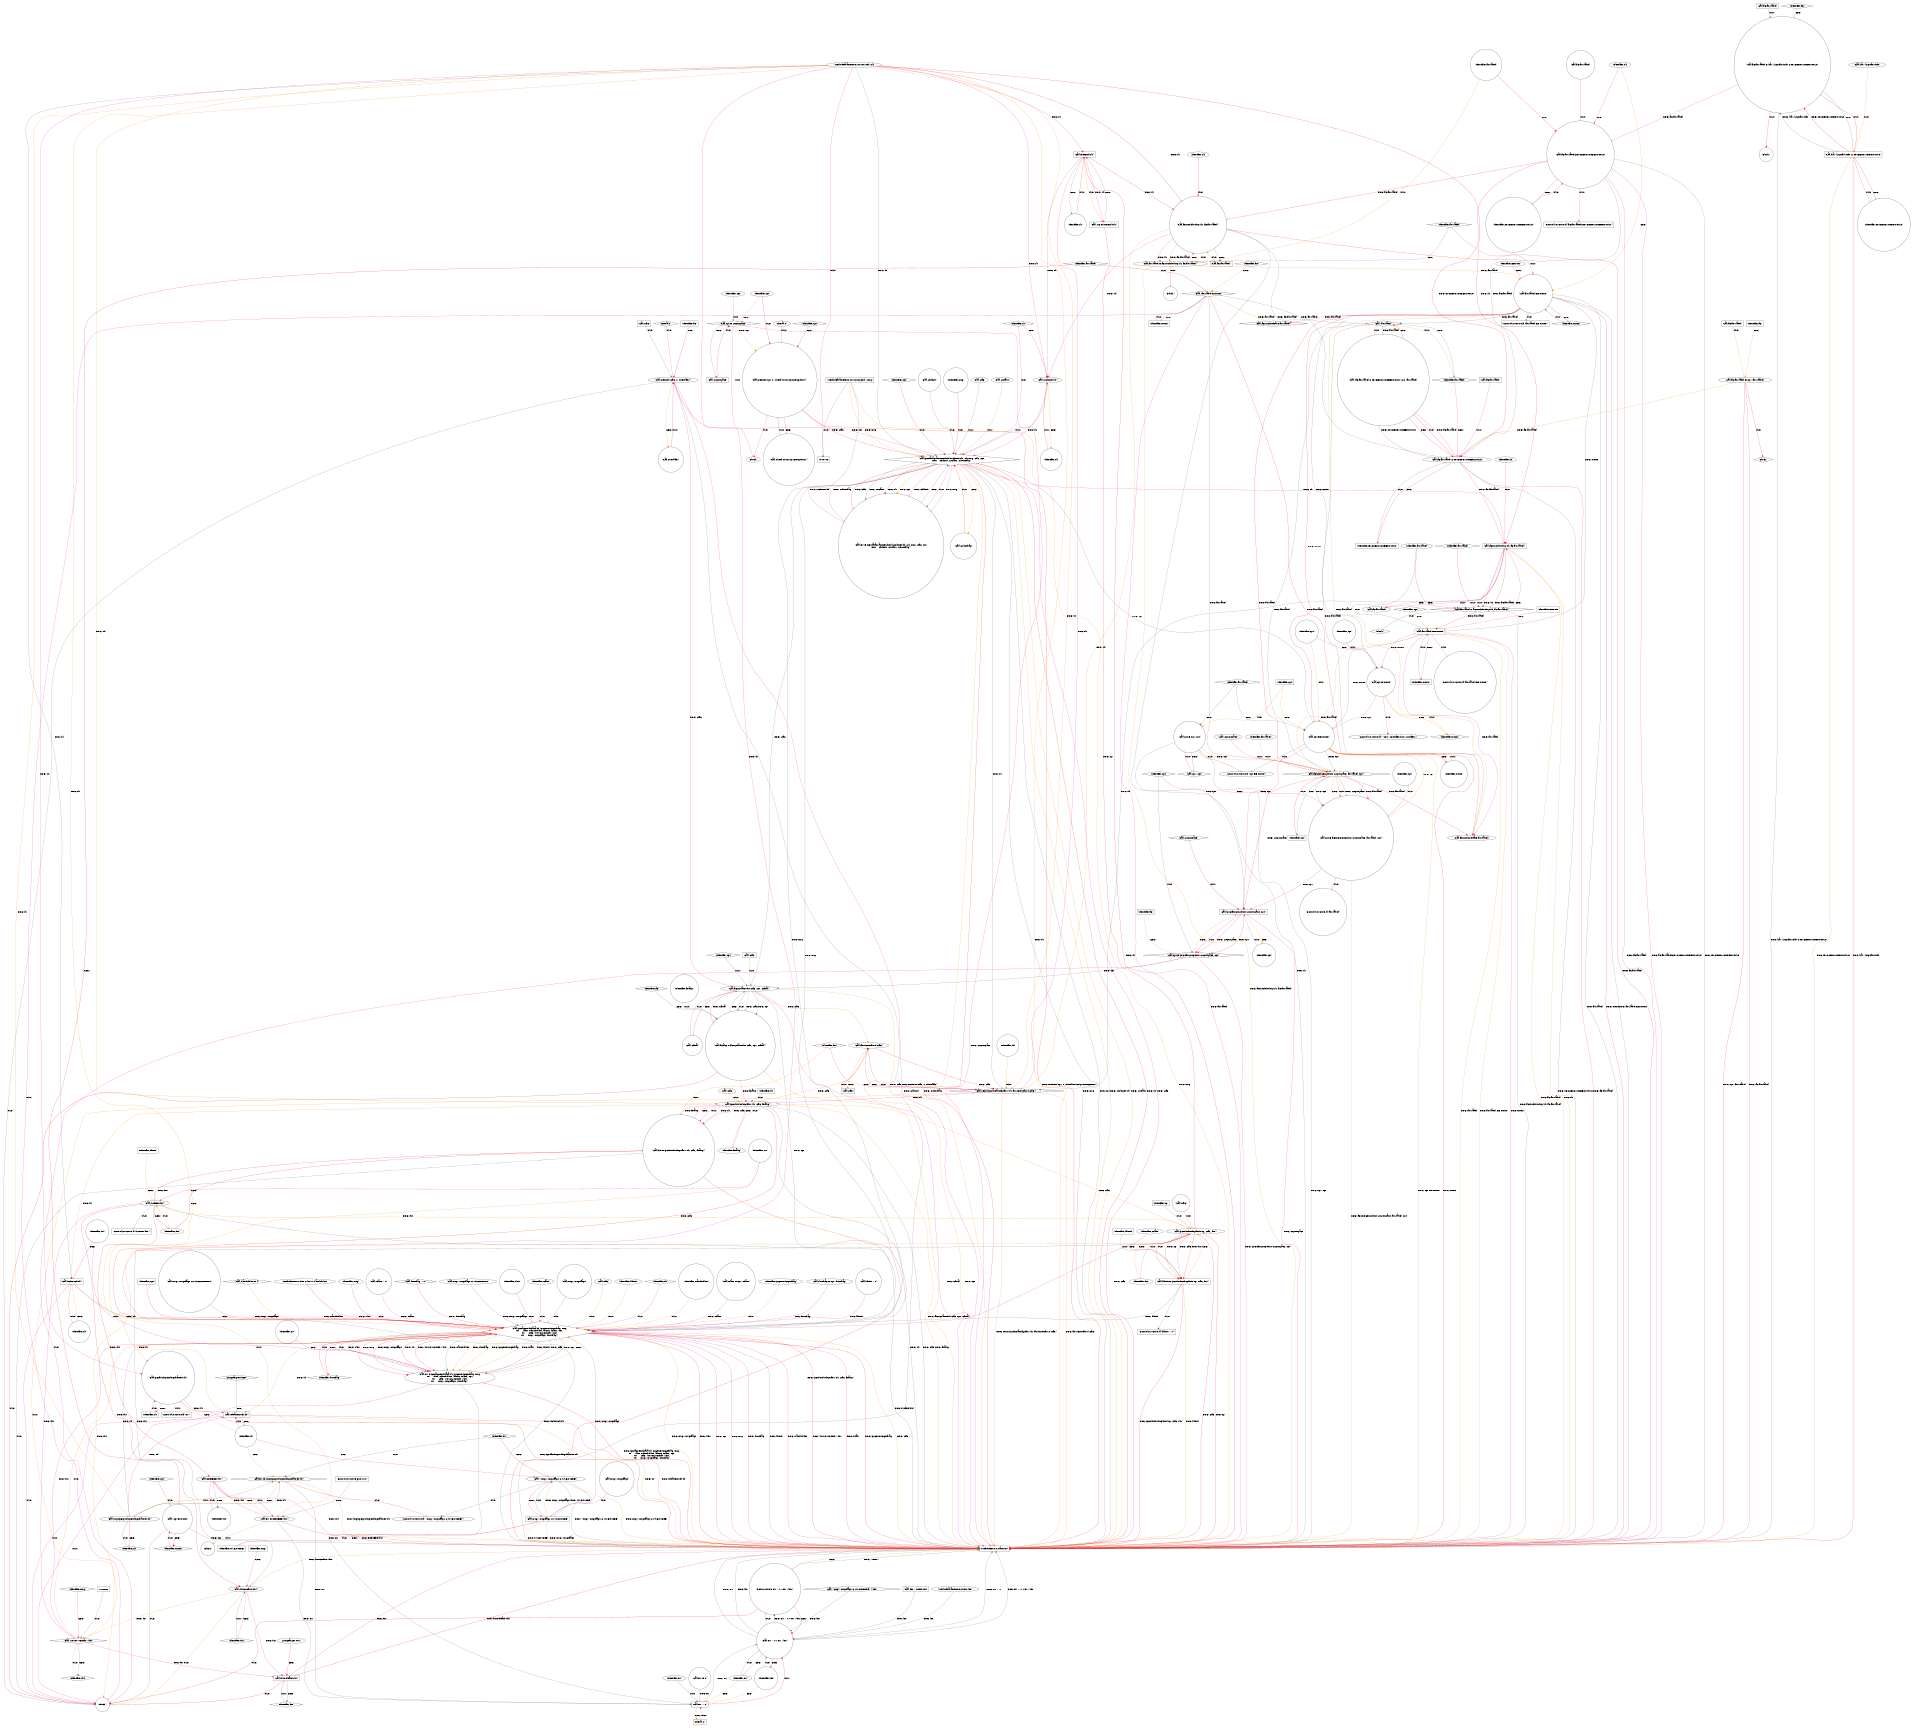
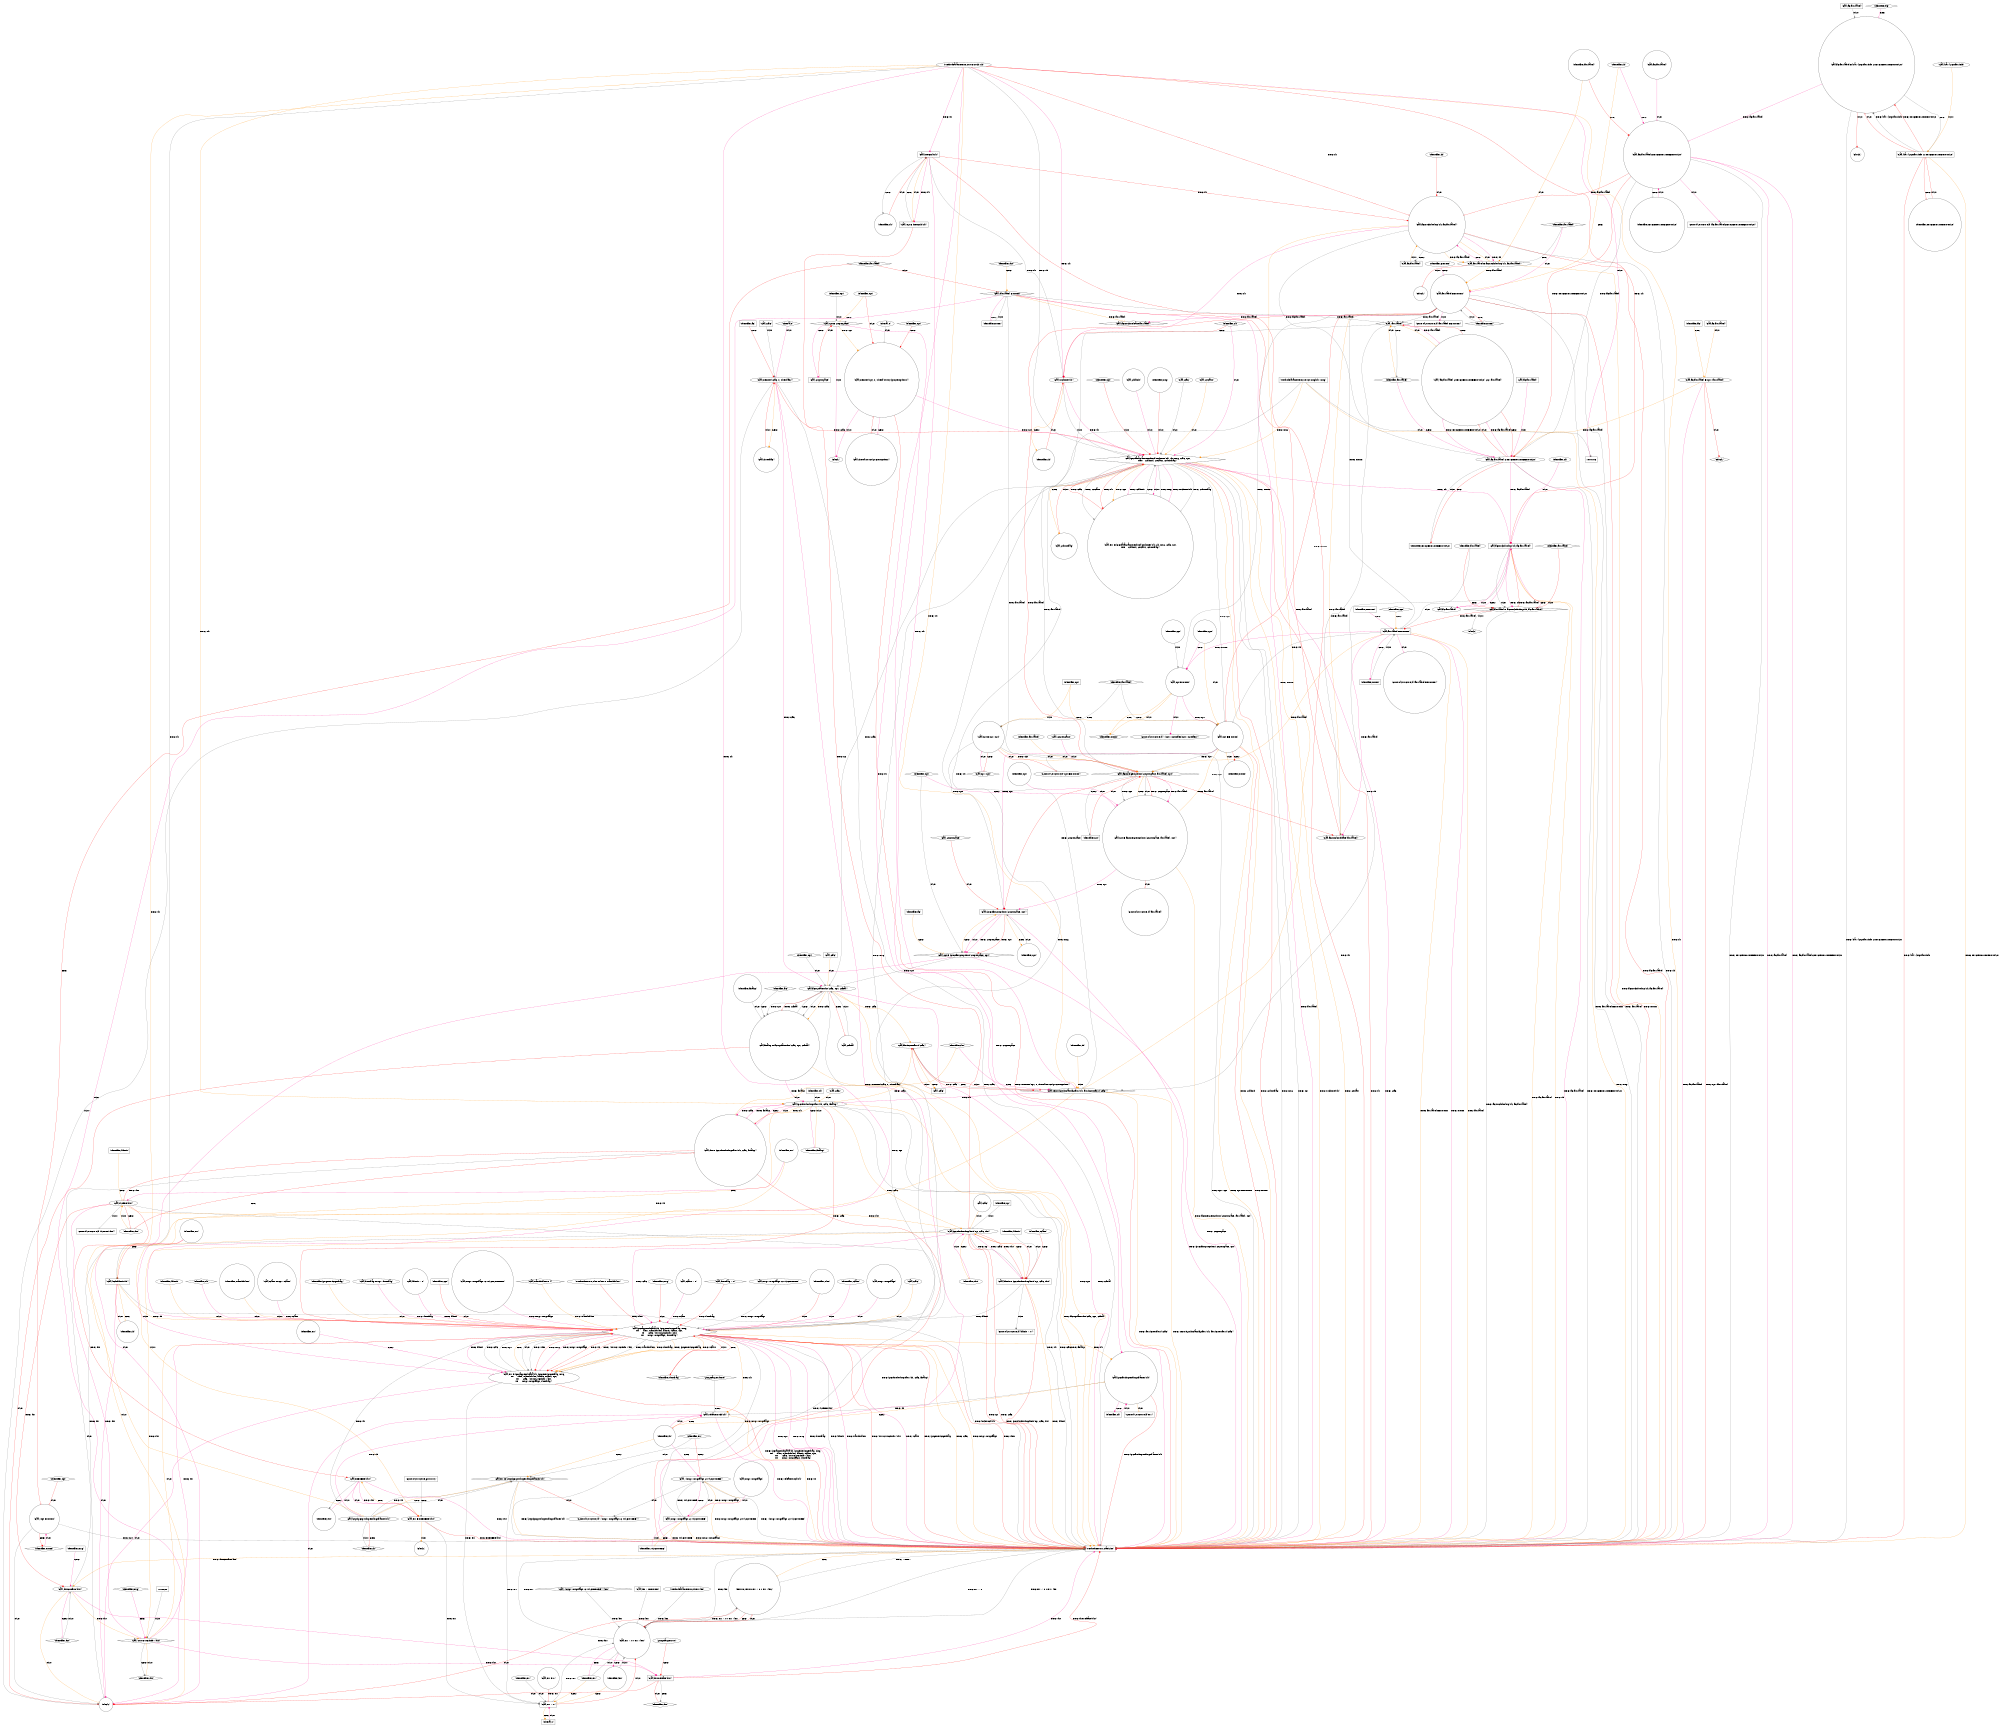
(73, 443) -> none
(72, 1281) -> (117, 1281)
(320, 1589) -> (512, 1589)
